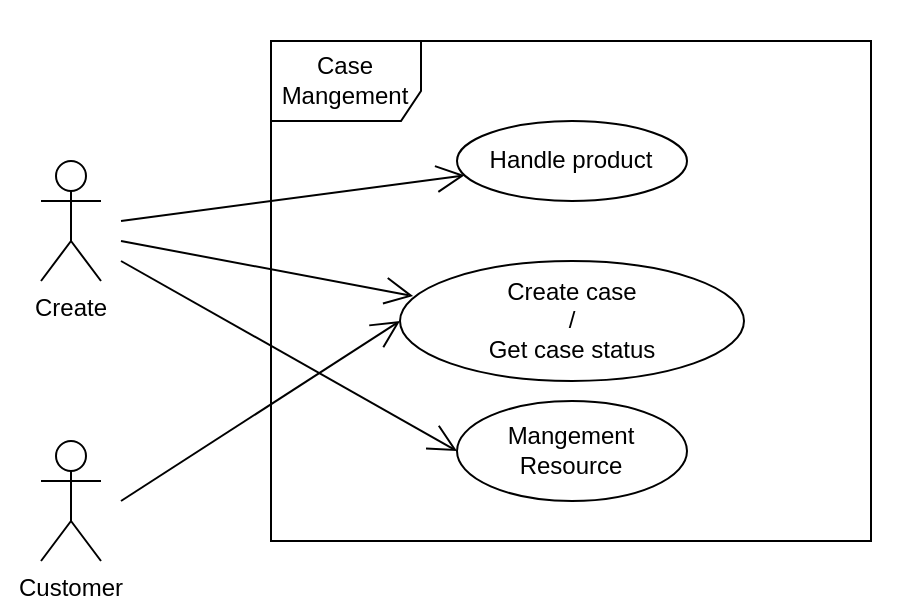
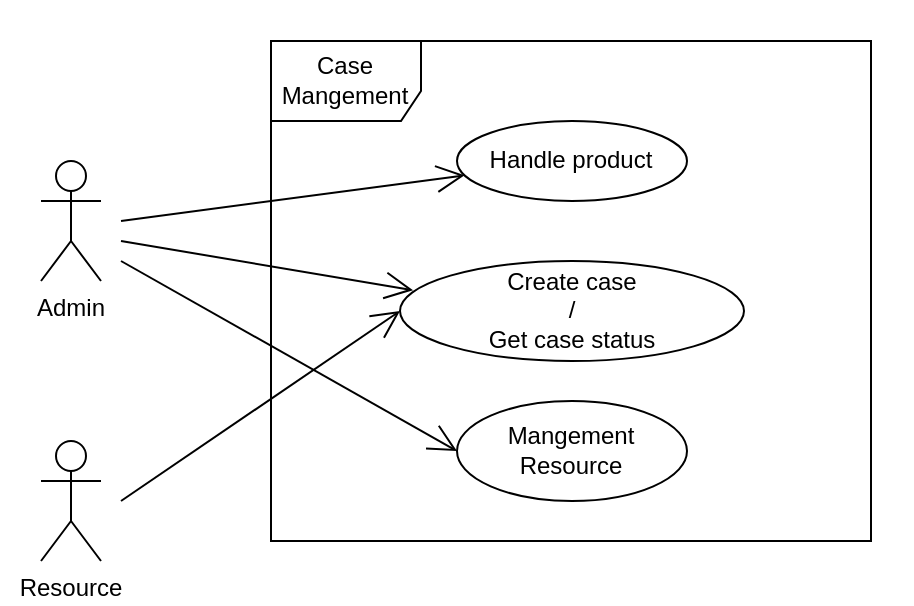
(72, 309) -> (72, 309)
(572, 321) -> (572, 311)
(72, 589) -> (72, 589)
